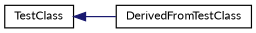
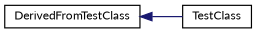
(101, 17) -> (167, 17)
